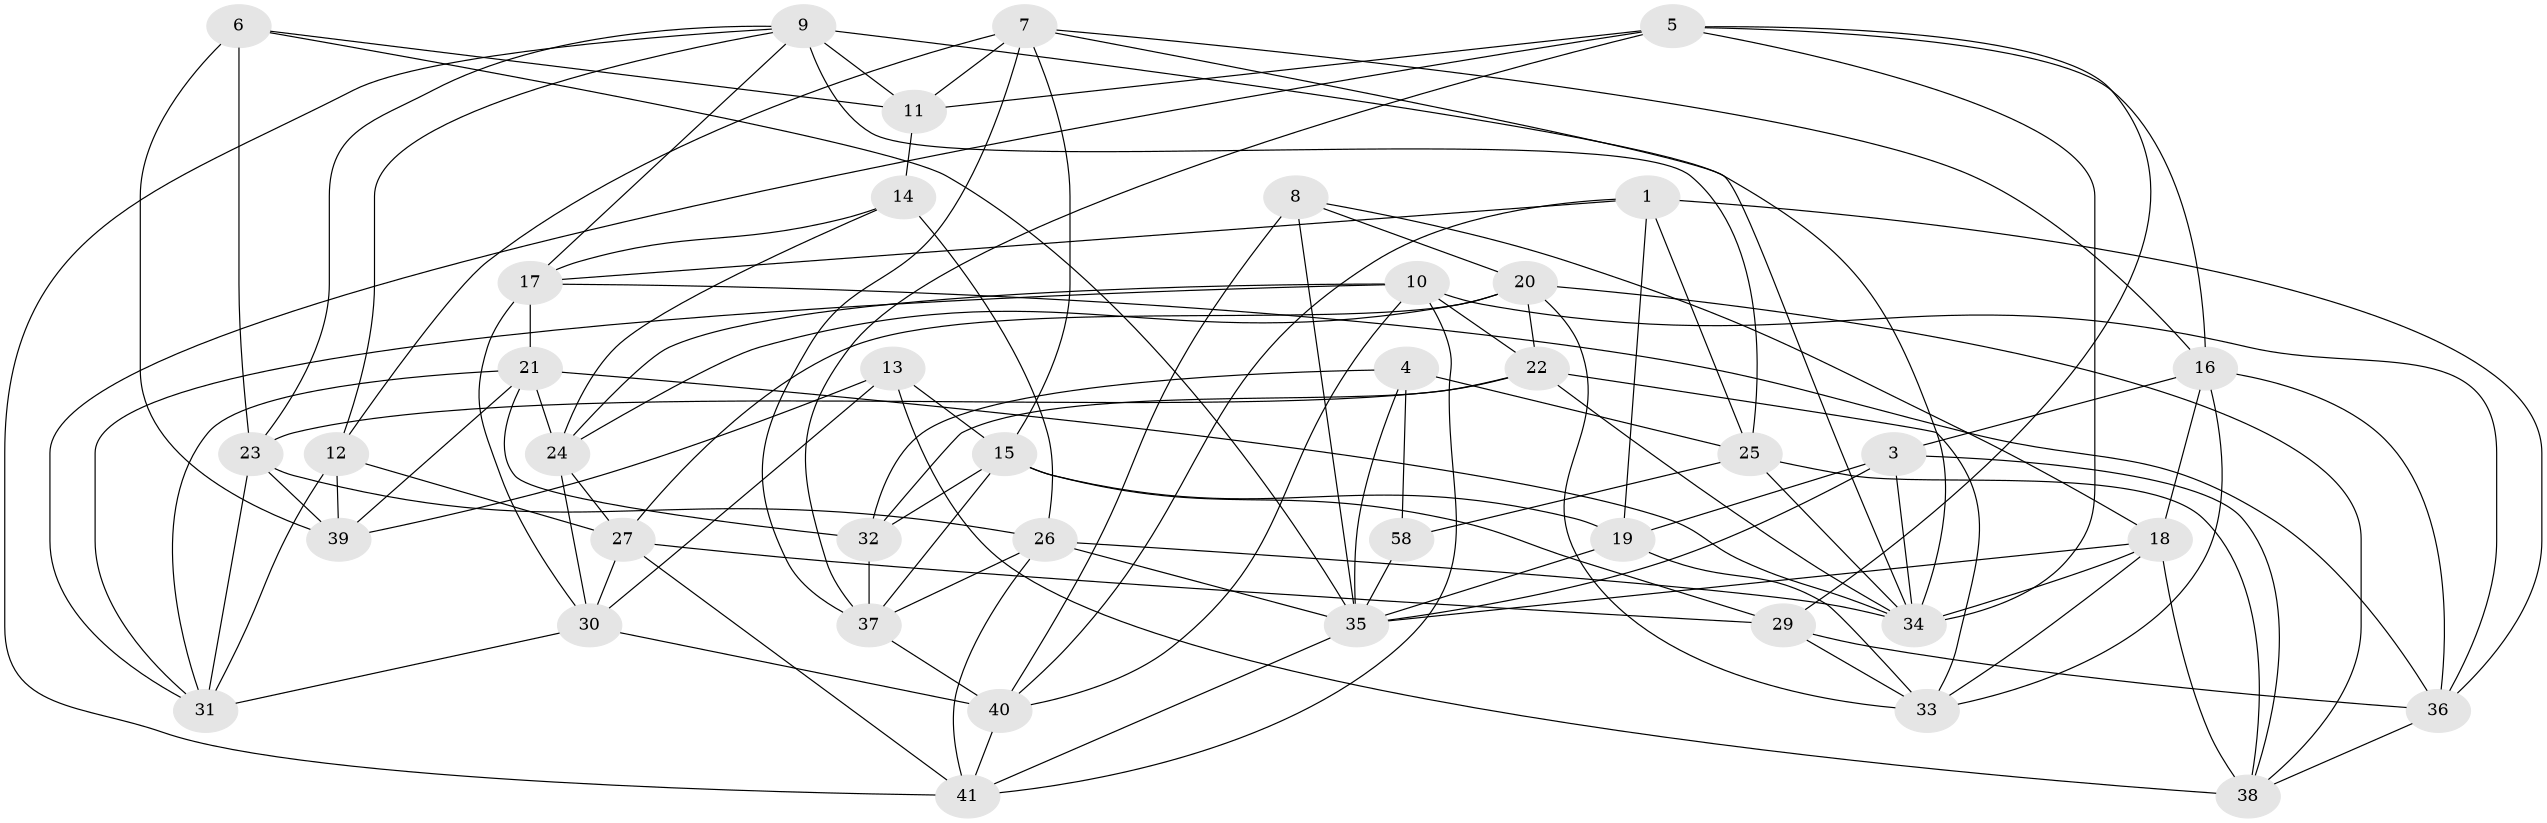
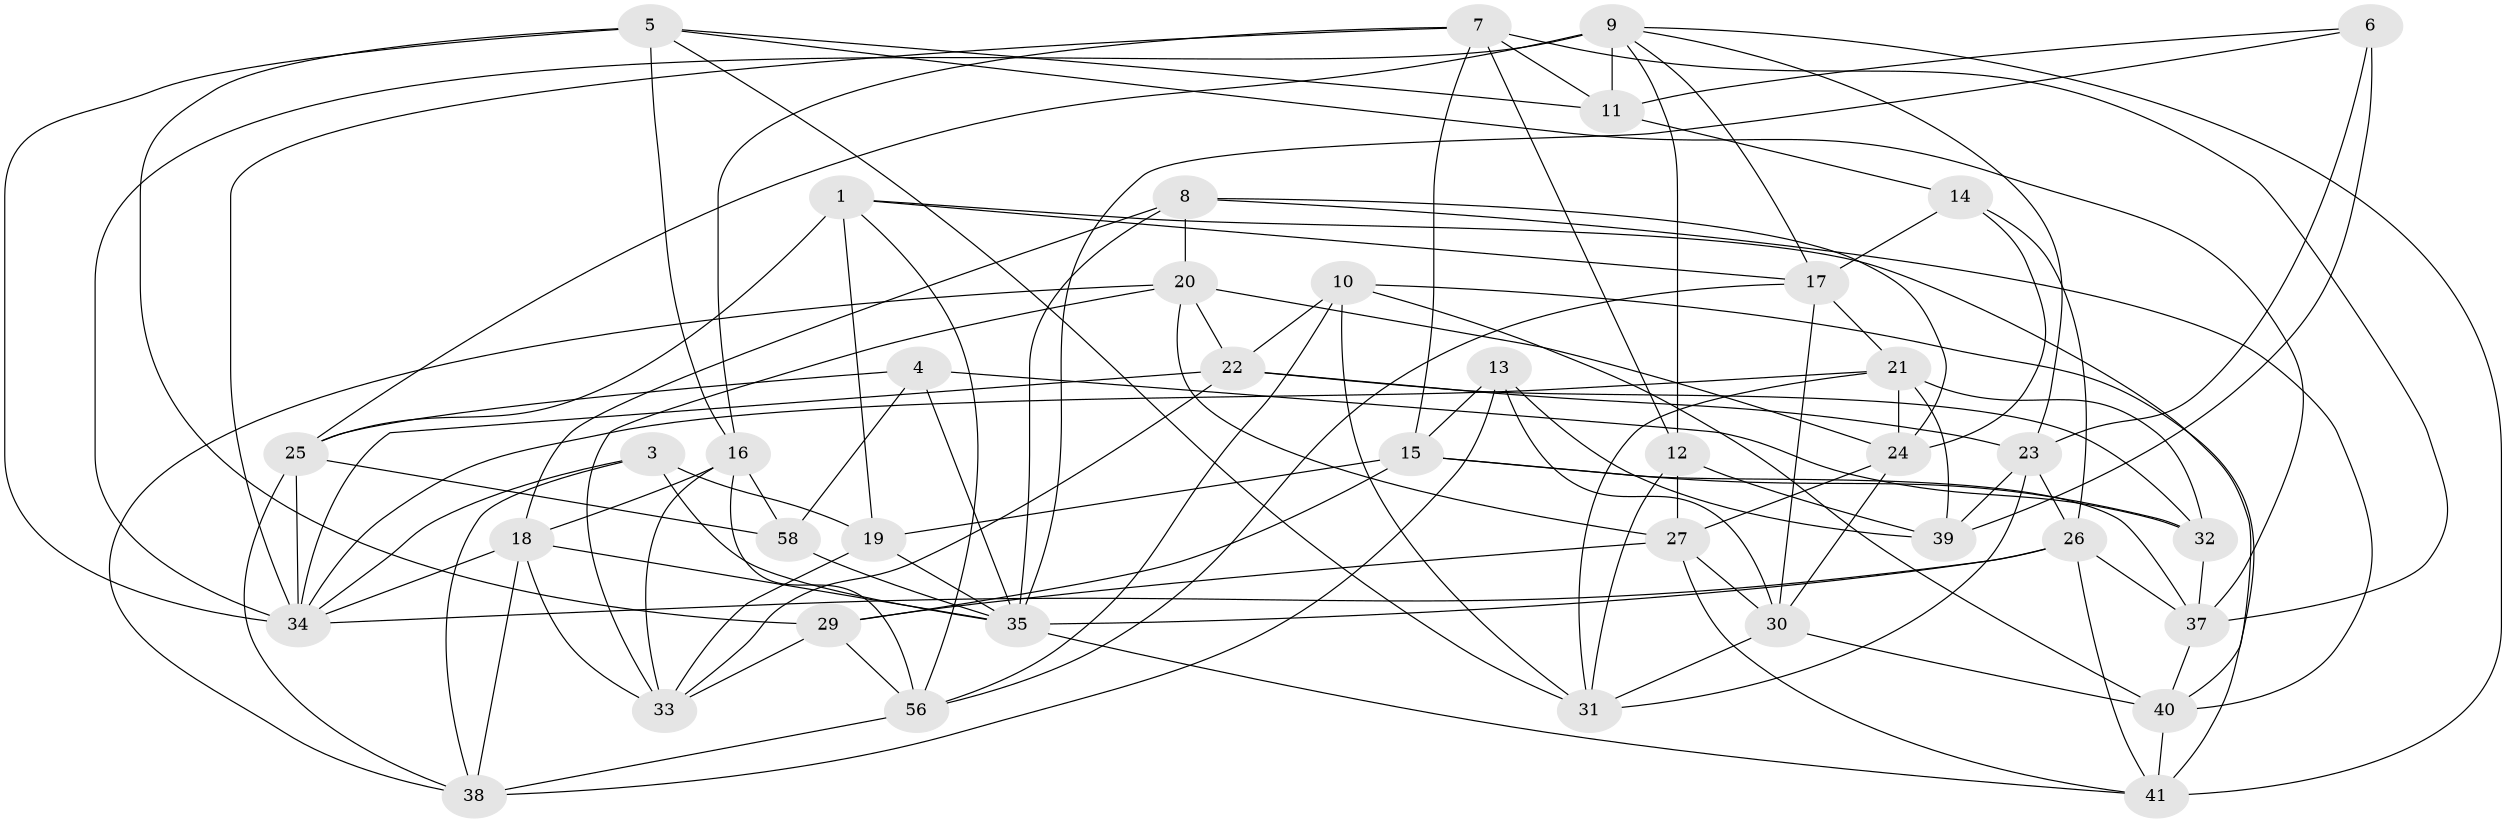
(769, 321) -> (1650, 219)
(2050, 411) -> (758, 488)
(2438, 711) -> (917, 711)
